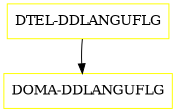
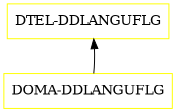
(82, 51) -> (95, 61)
